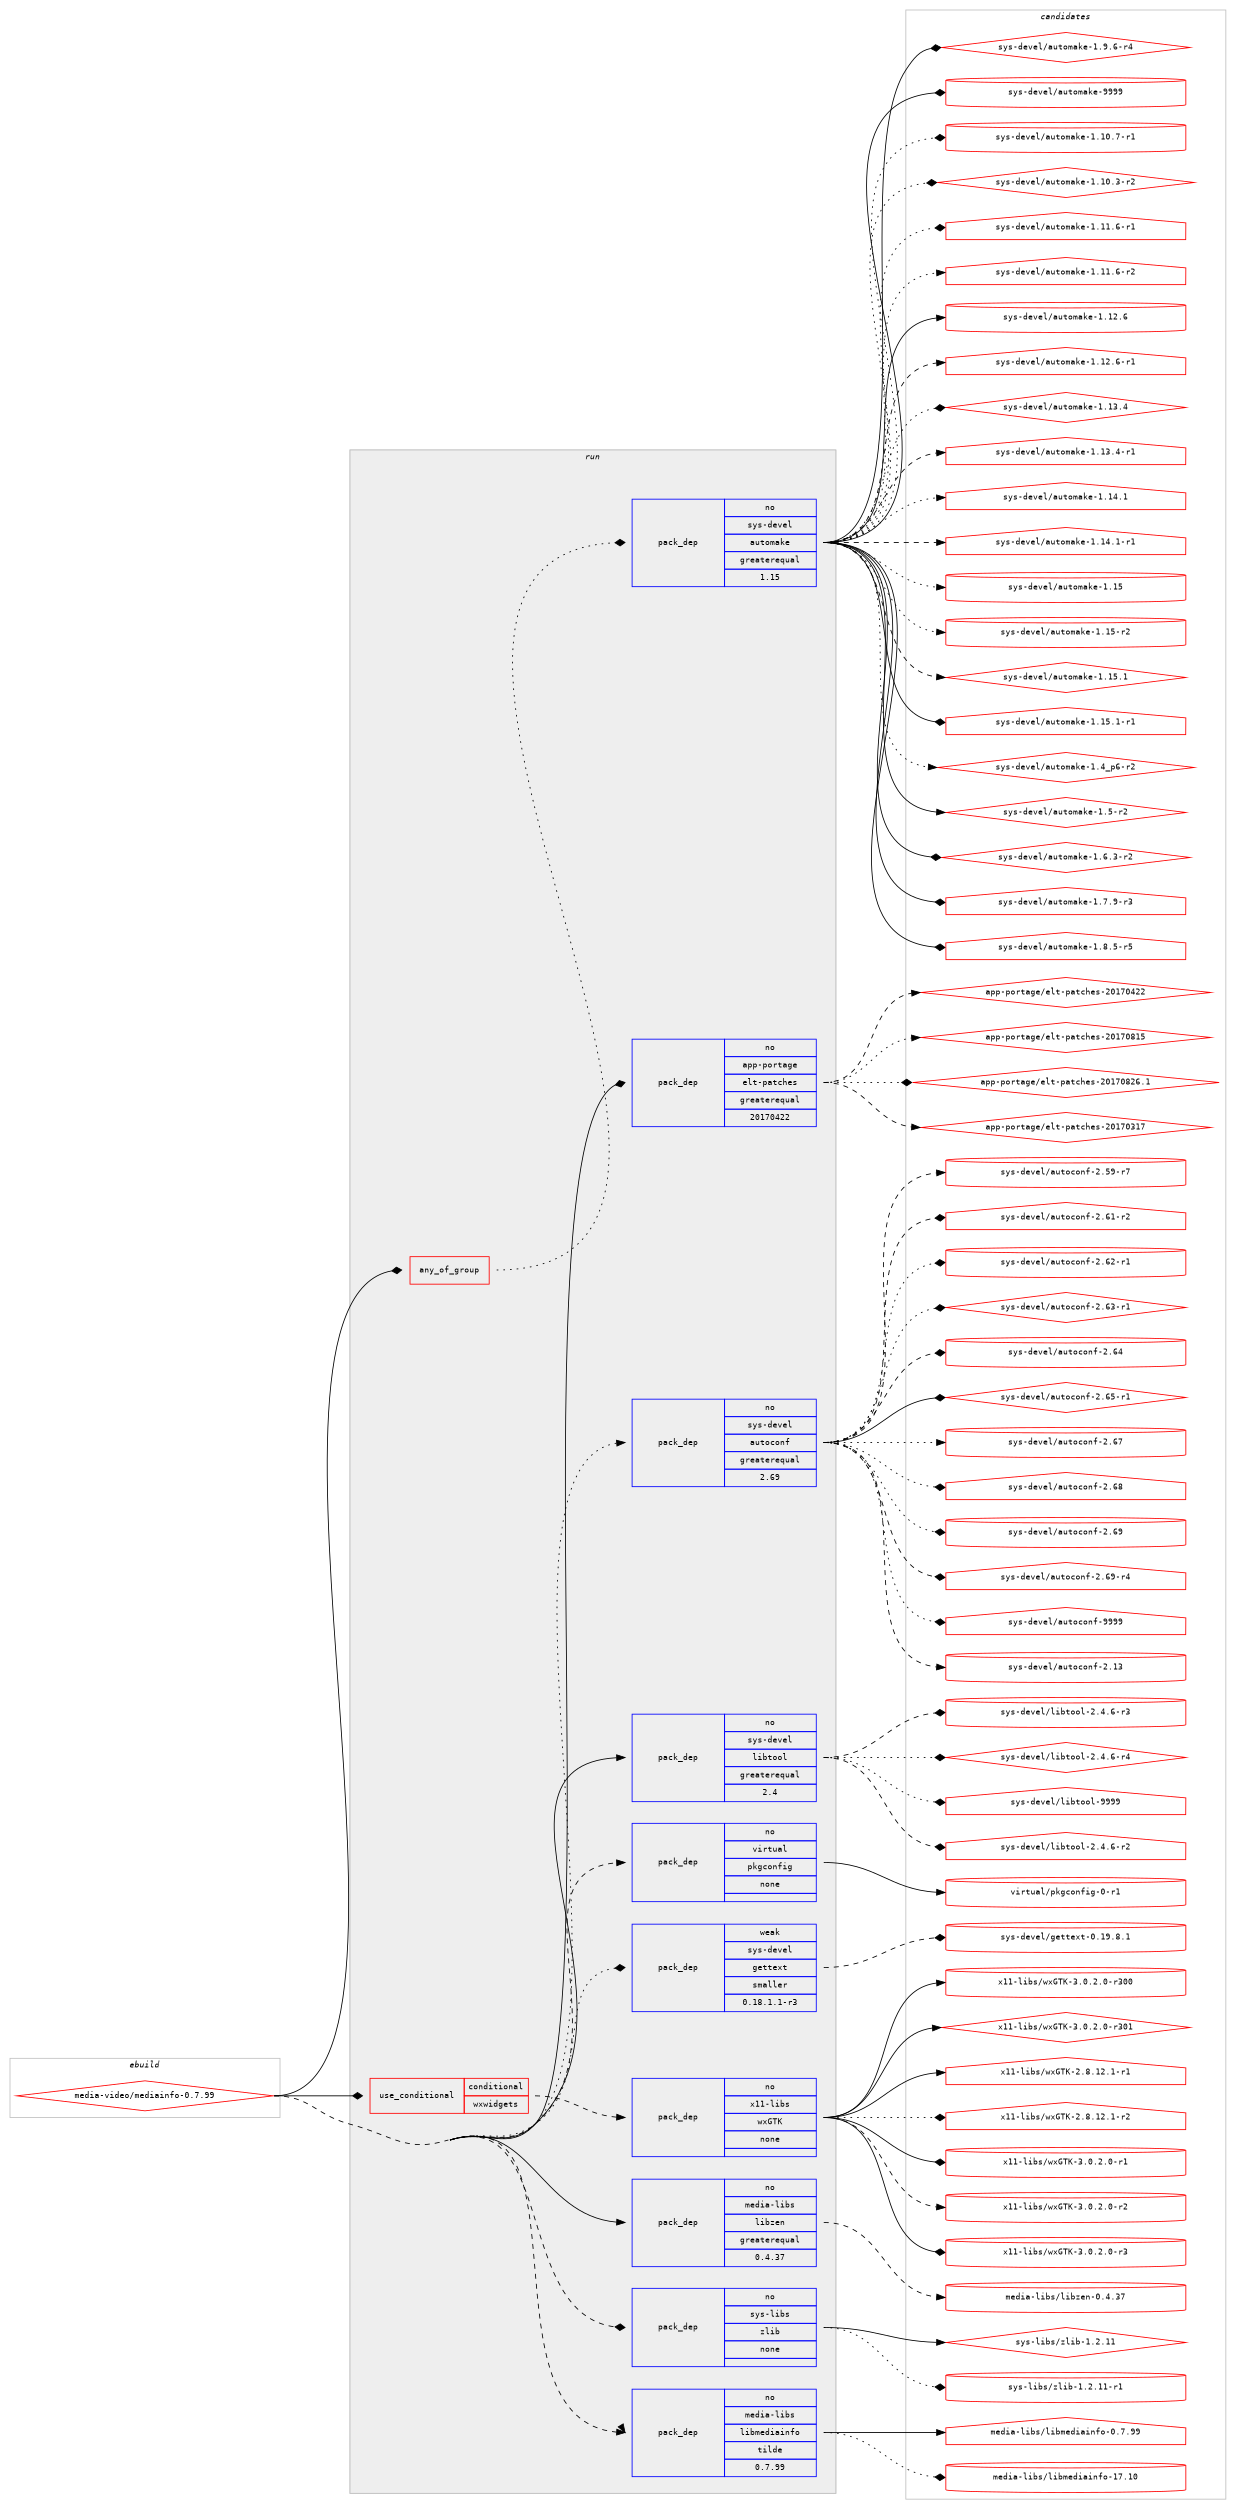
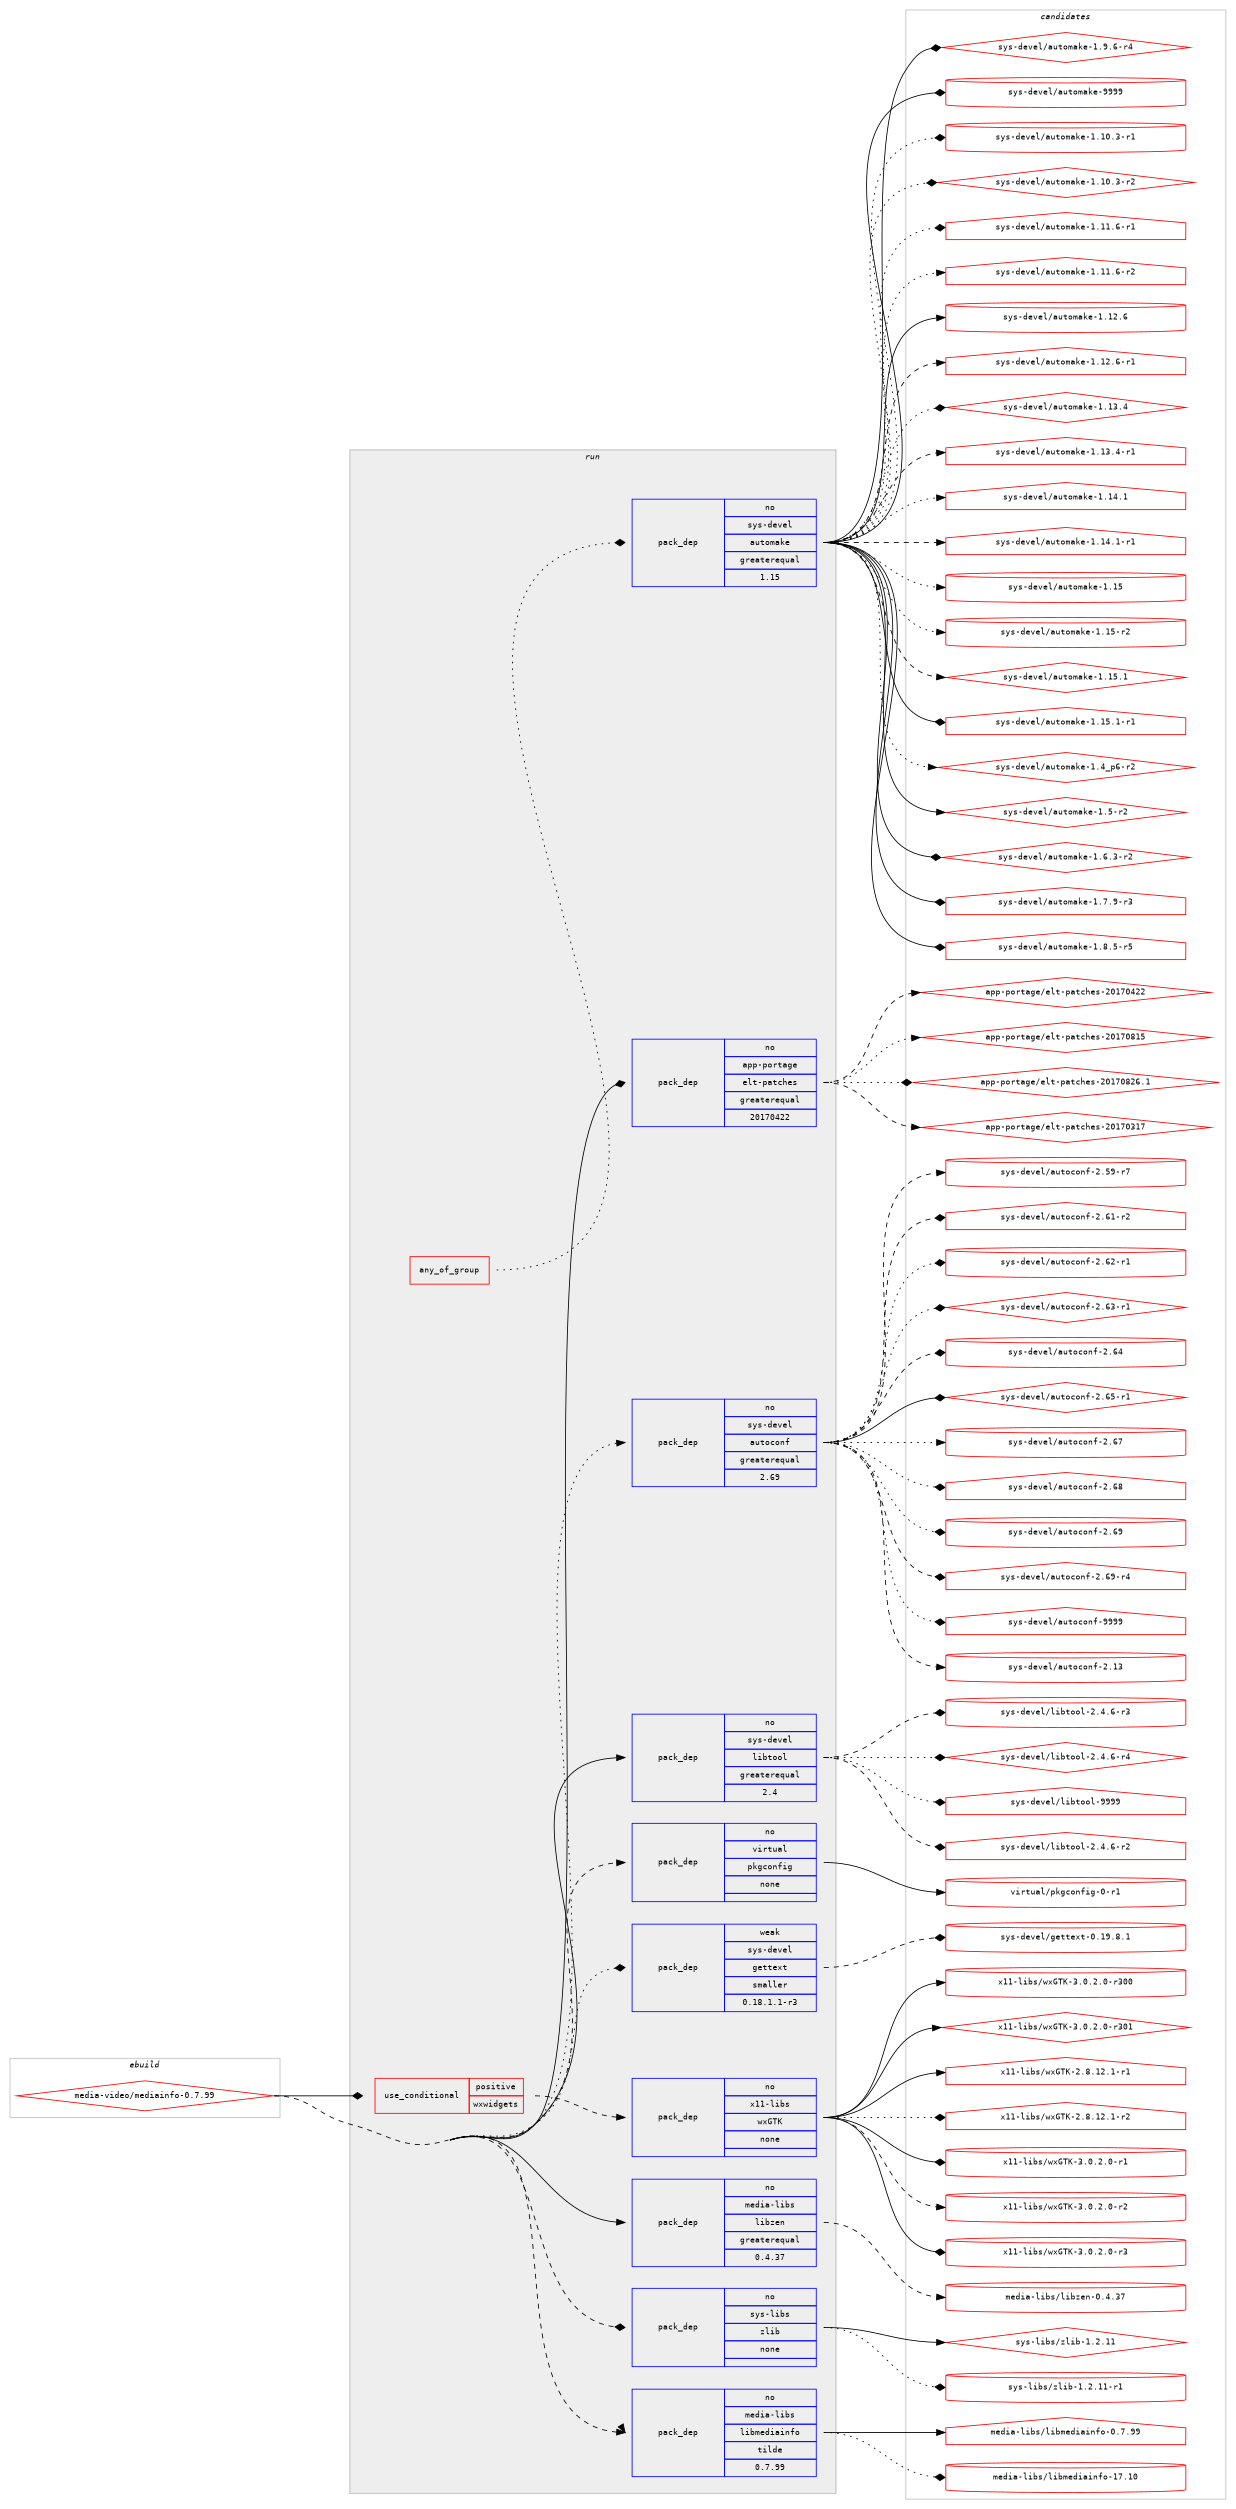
(1066, 138) -> (1066, 138)
(338, 1688) -> none
(496, 2087) -> (496, 2087)
